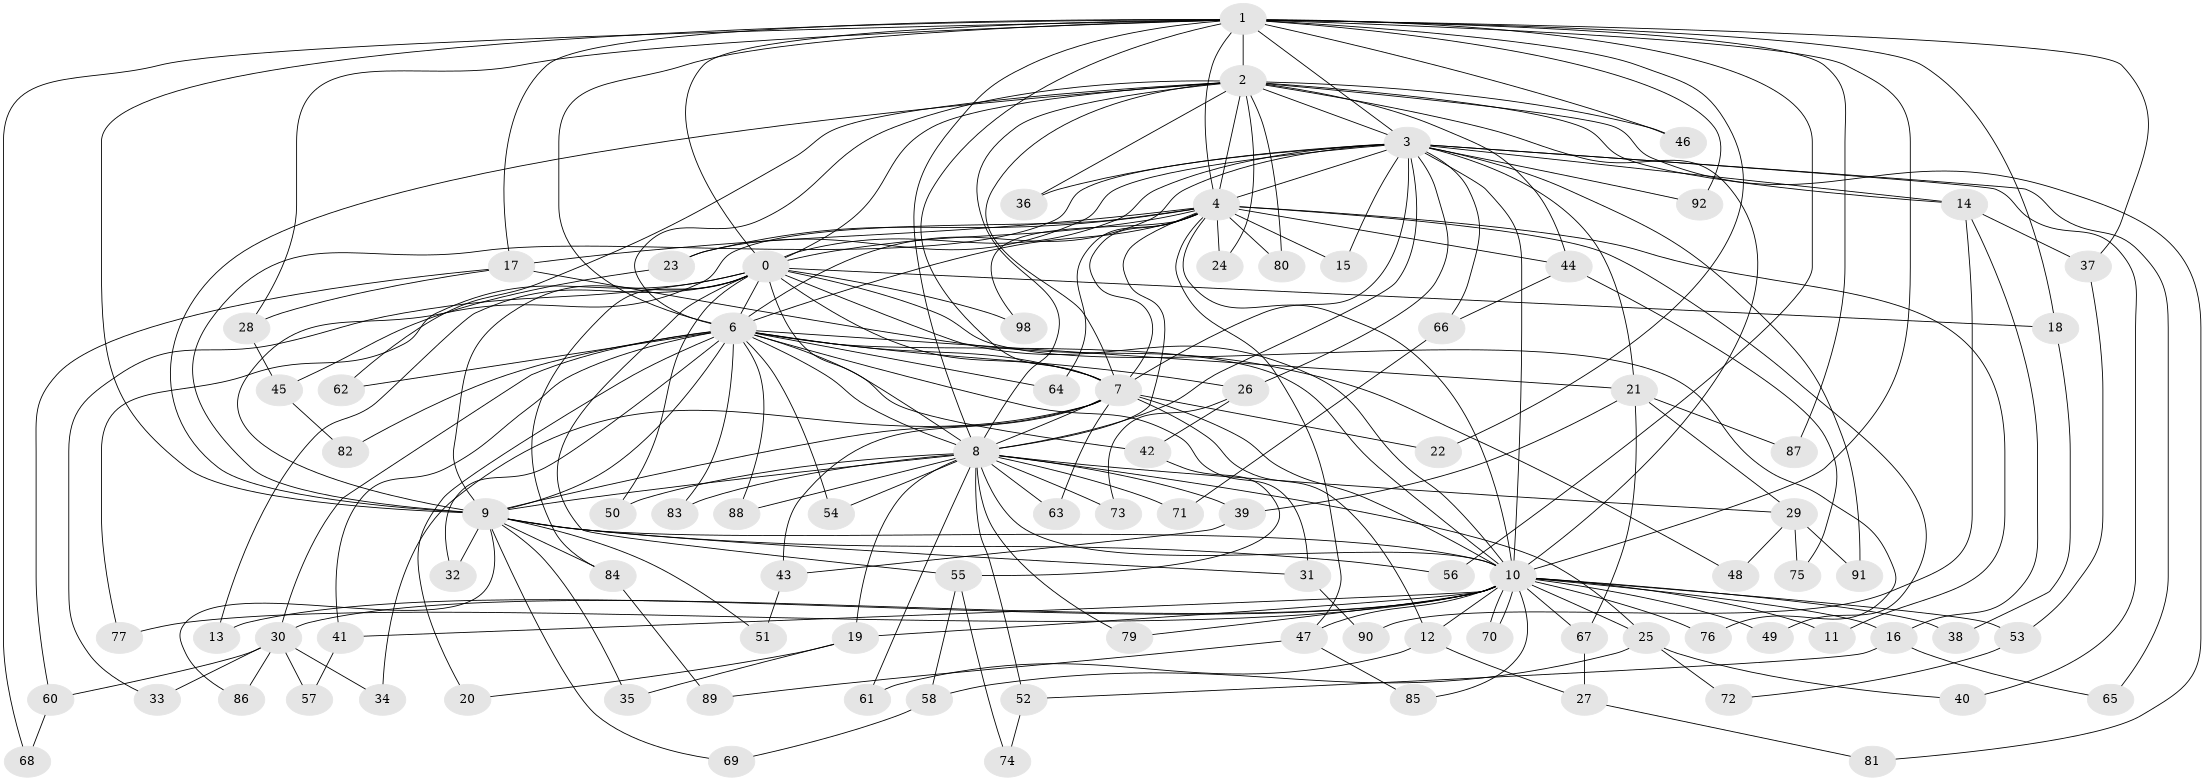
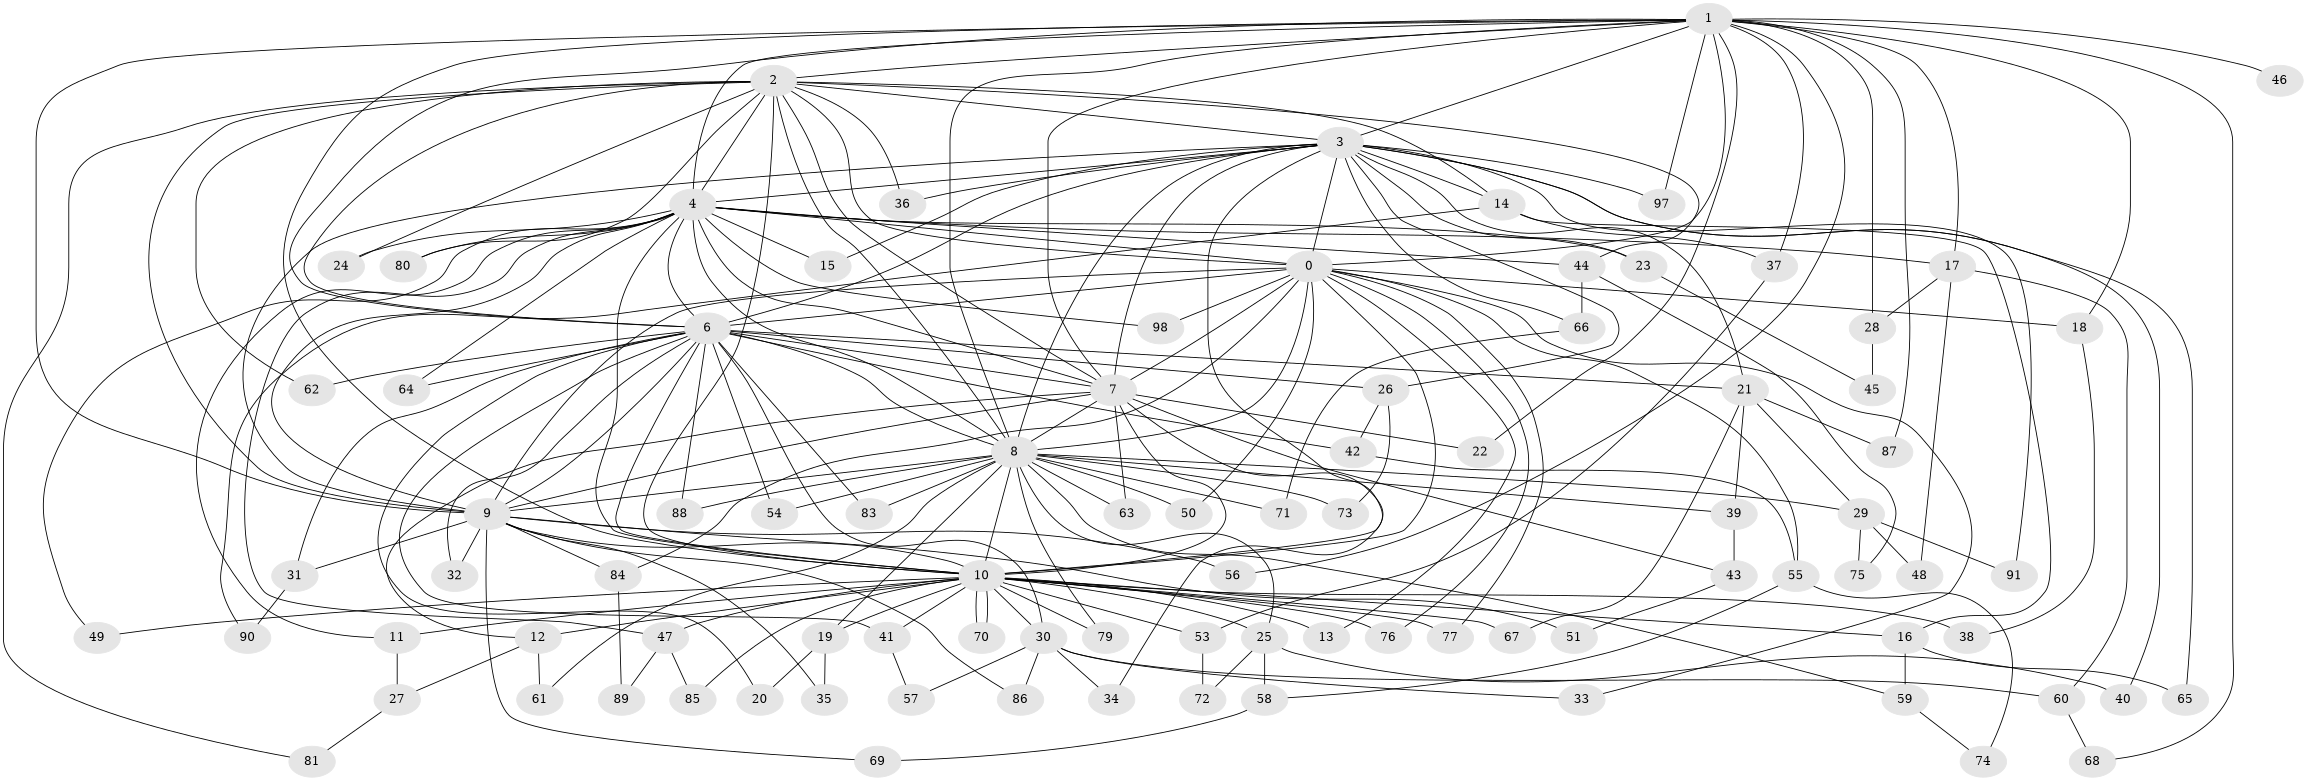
(1467, 96) -> none
(1700, 205) -> (1662, 205)
(346, 452) -> none
(1584, 667) -> (397, 669)
(1024, 700) -> (1905, 700)
